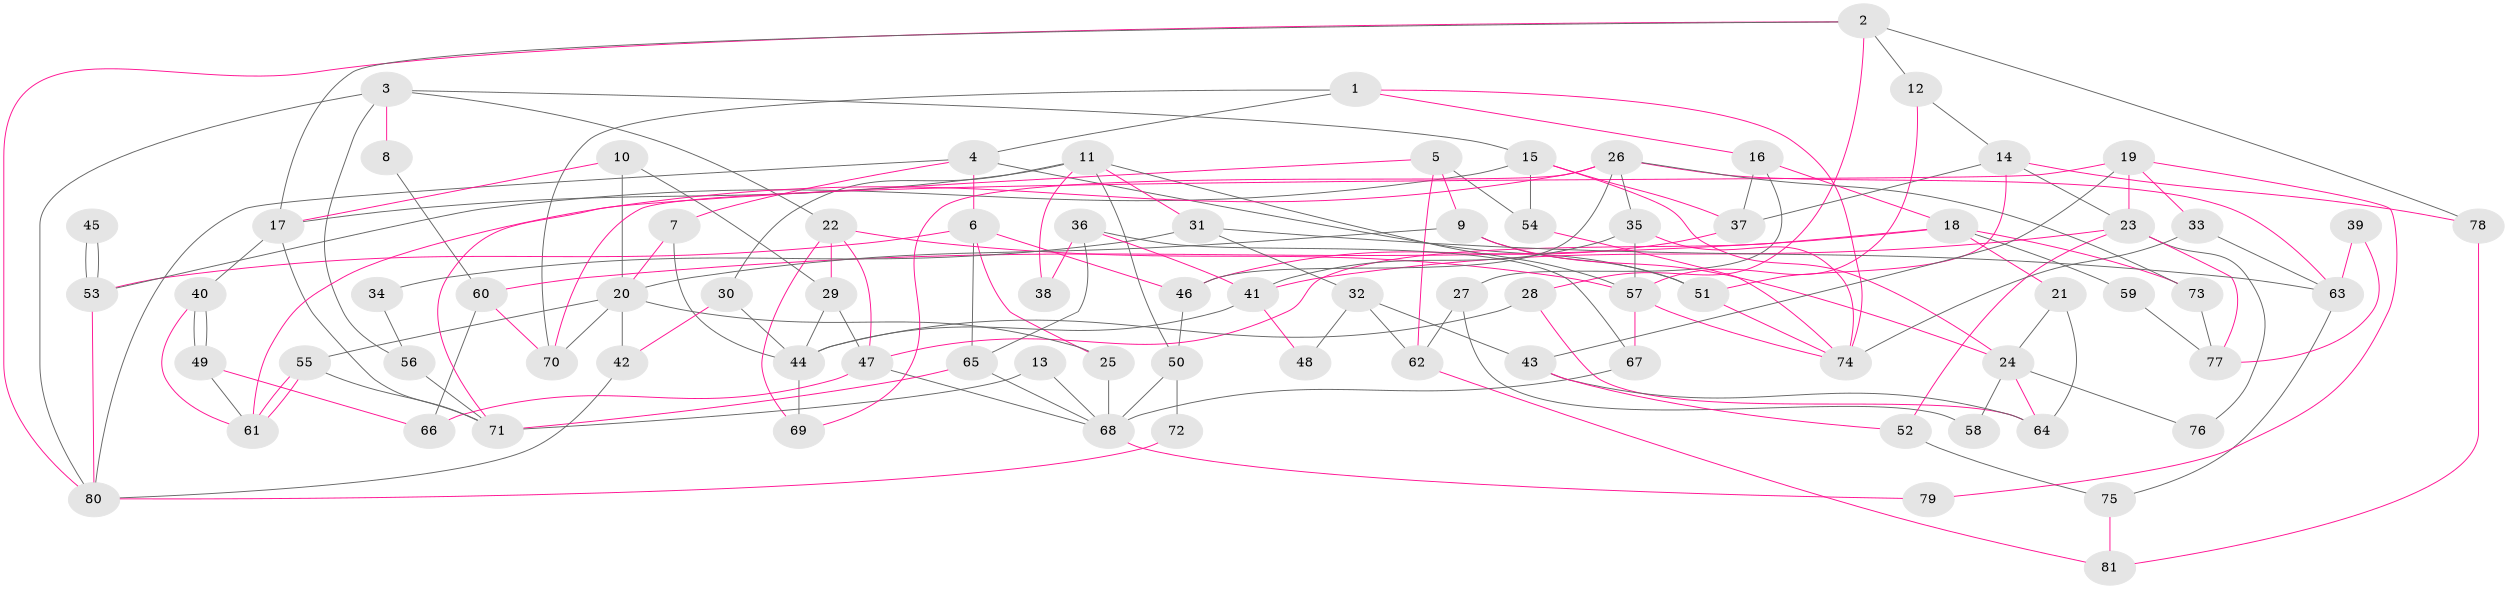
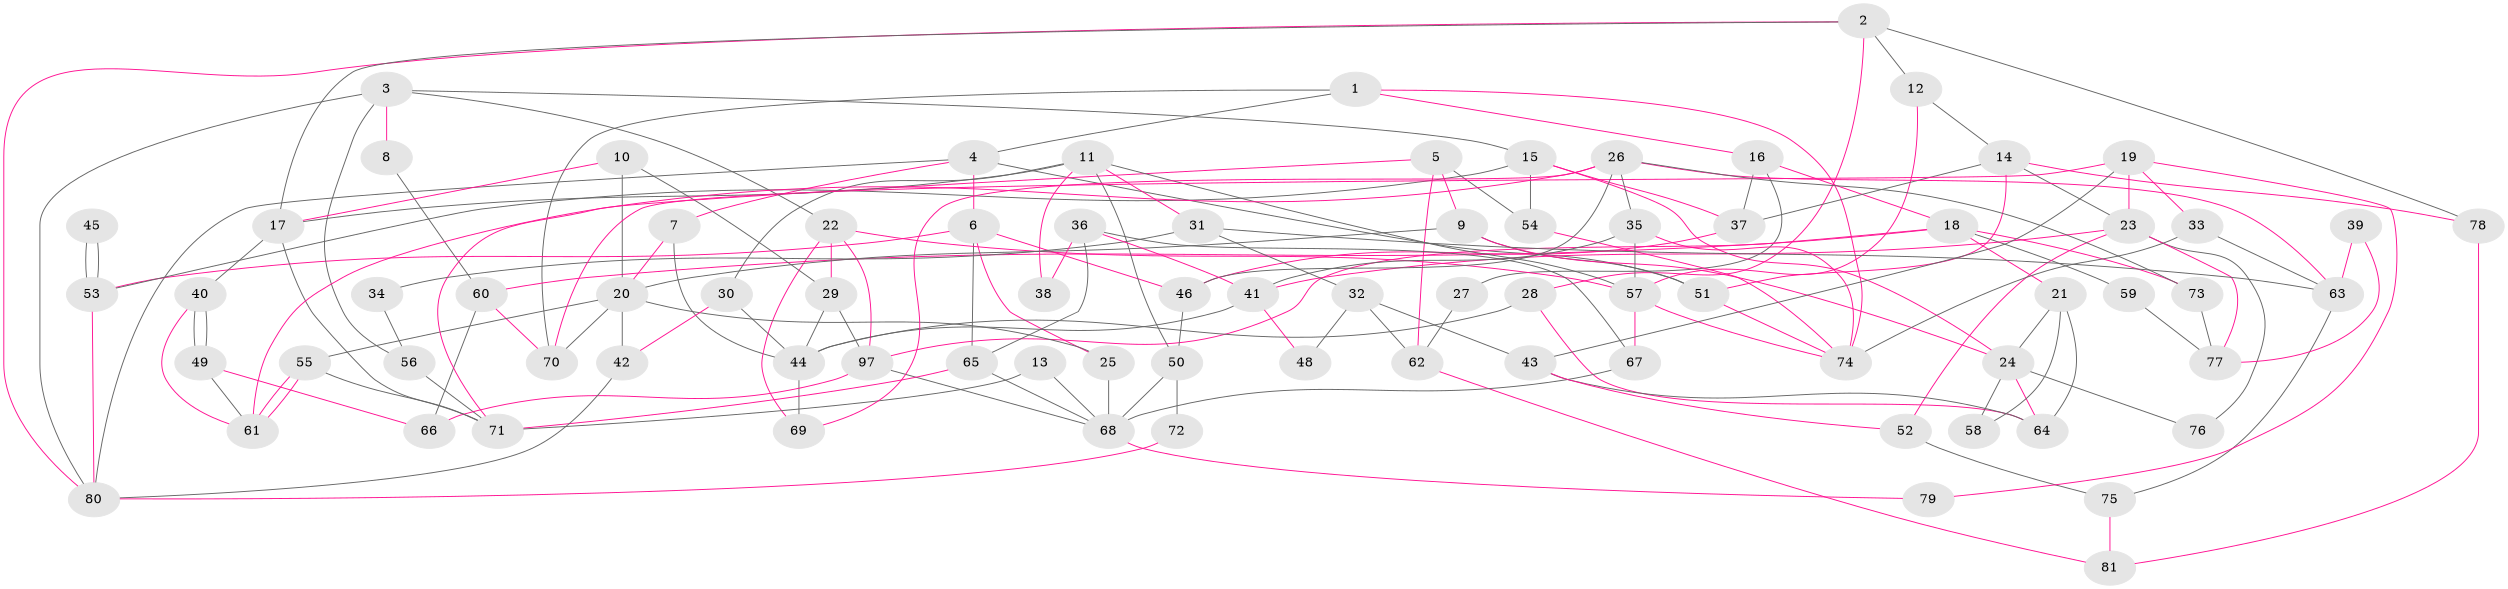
(867, 363) -> (867, 363)
(1672, 410) -> (2048, 371)
